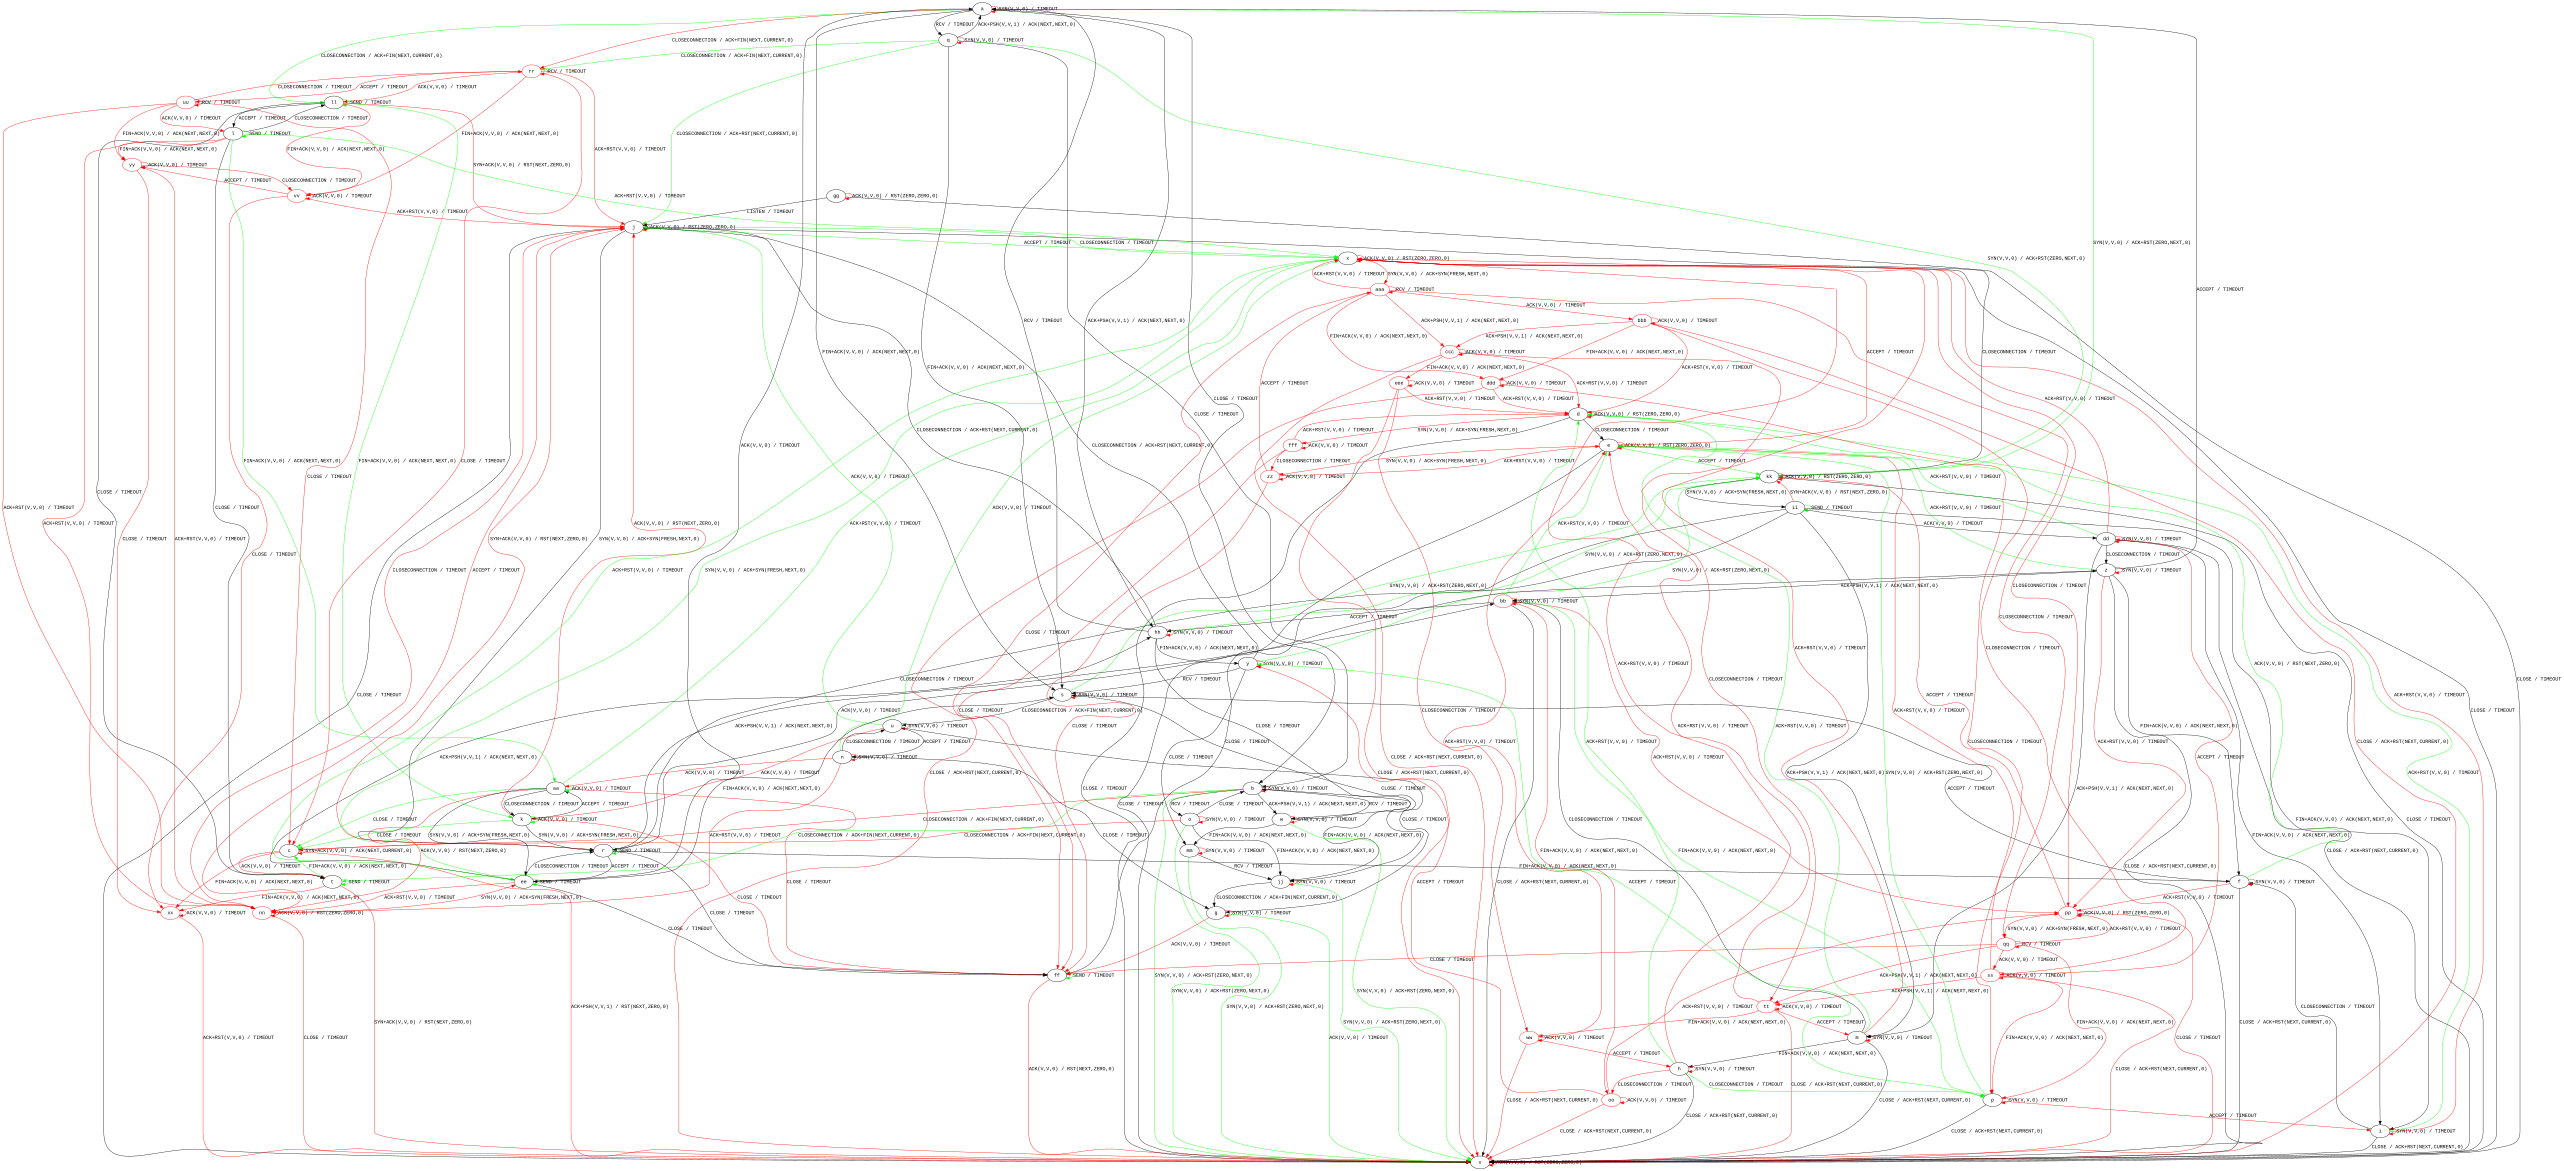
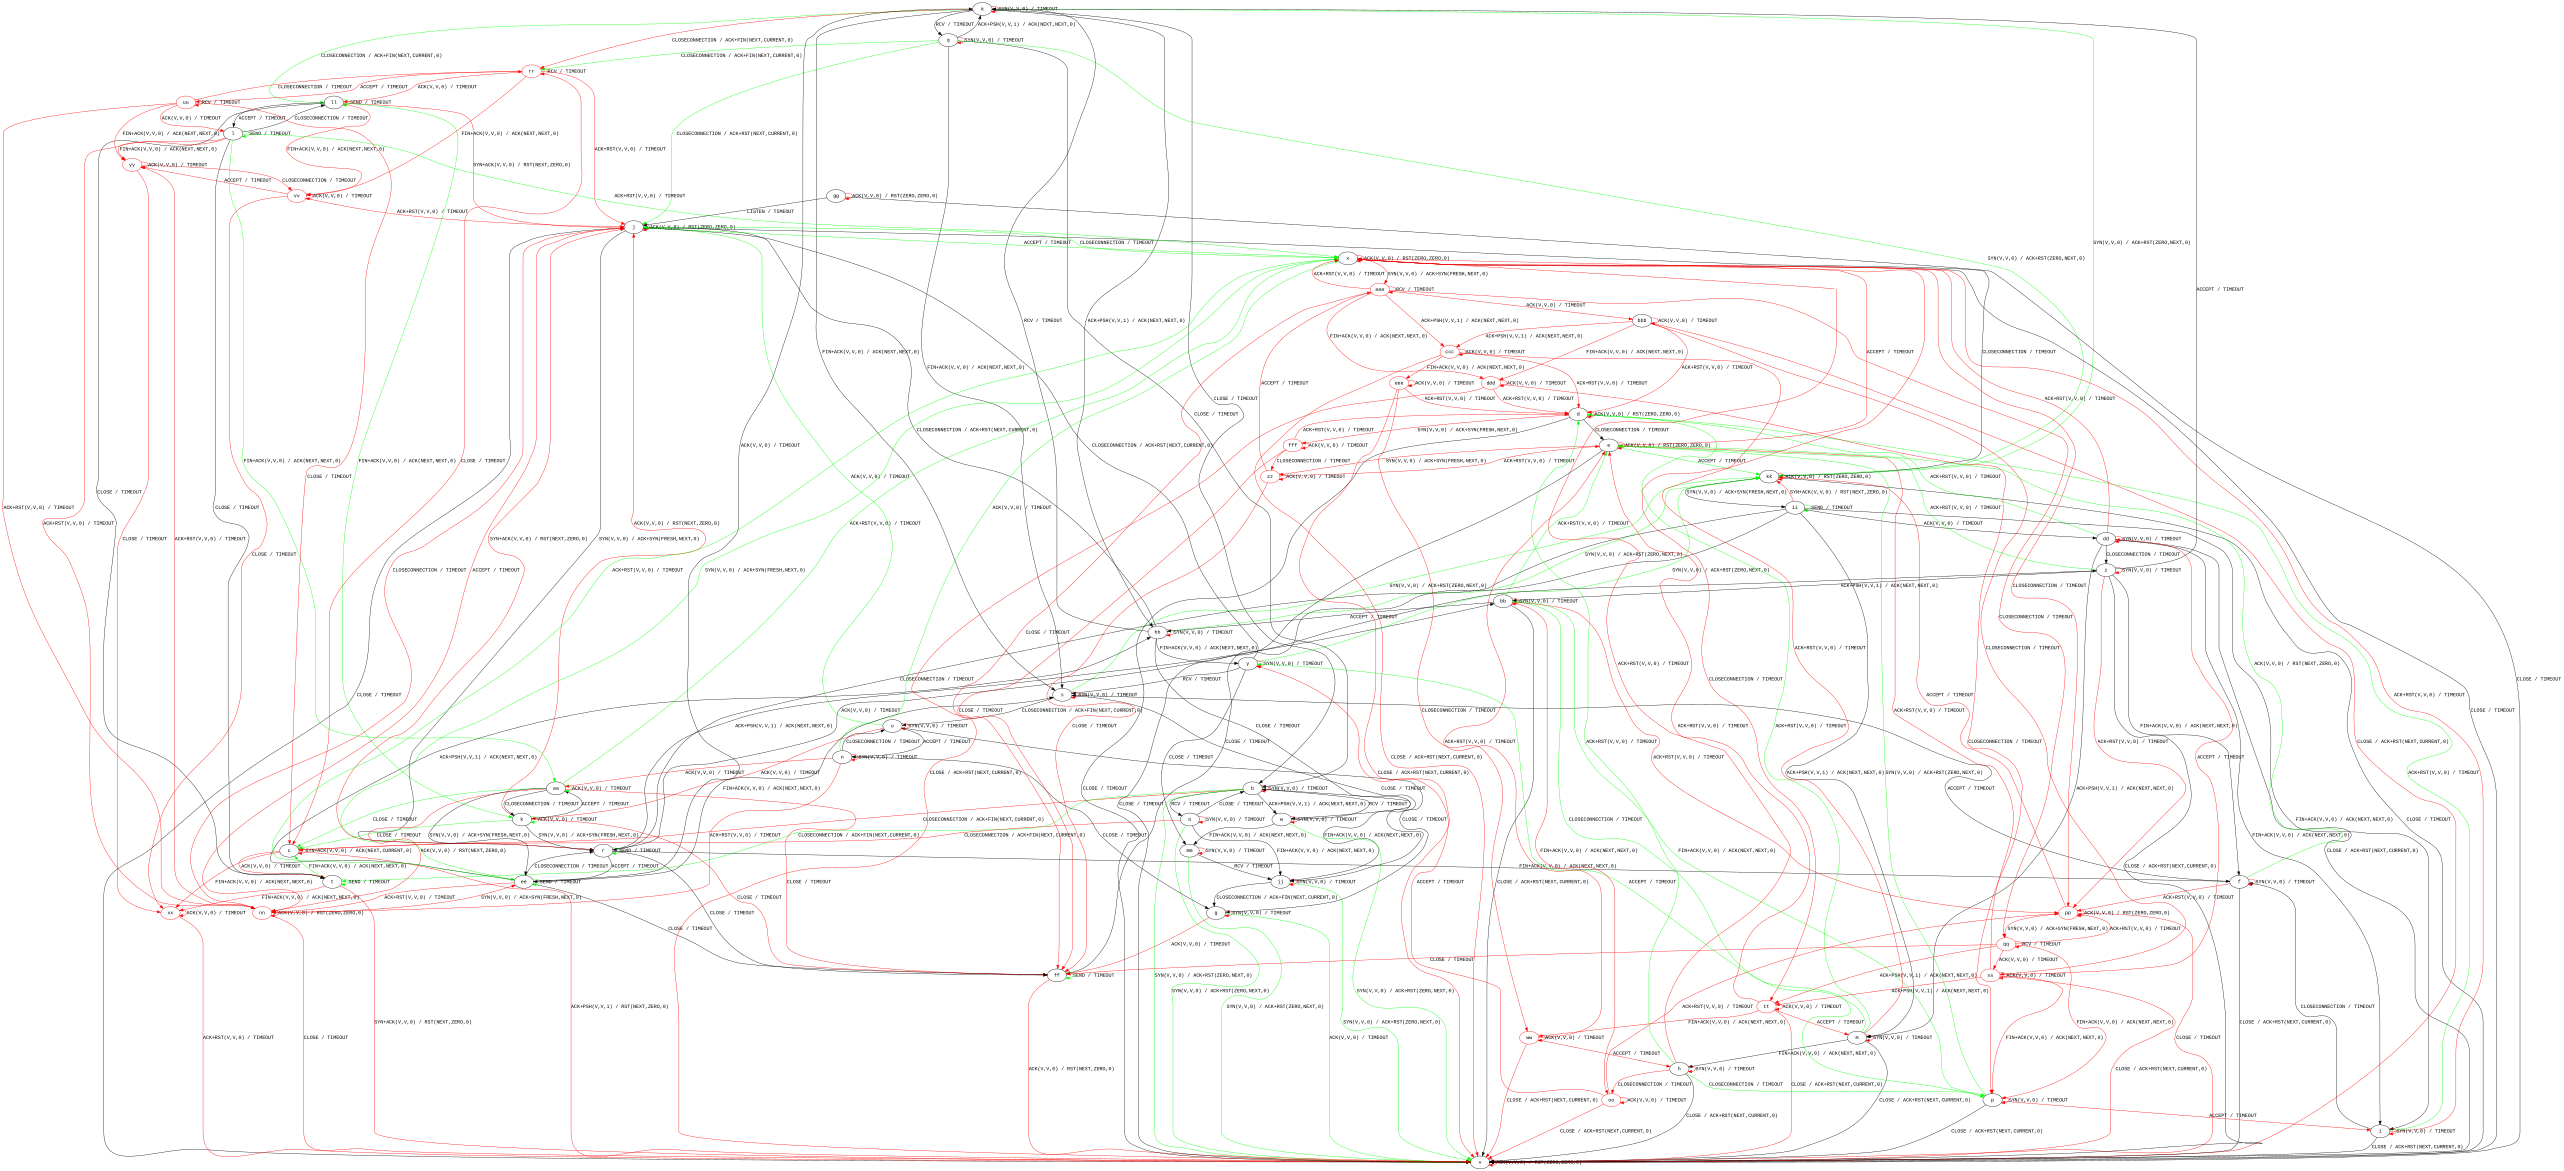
(1642, 321) -> (1642, 321)
(1503, 601) -> (1503, 601)
(1632, 842) -> (1632, 842)
